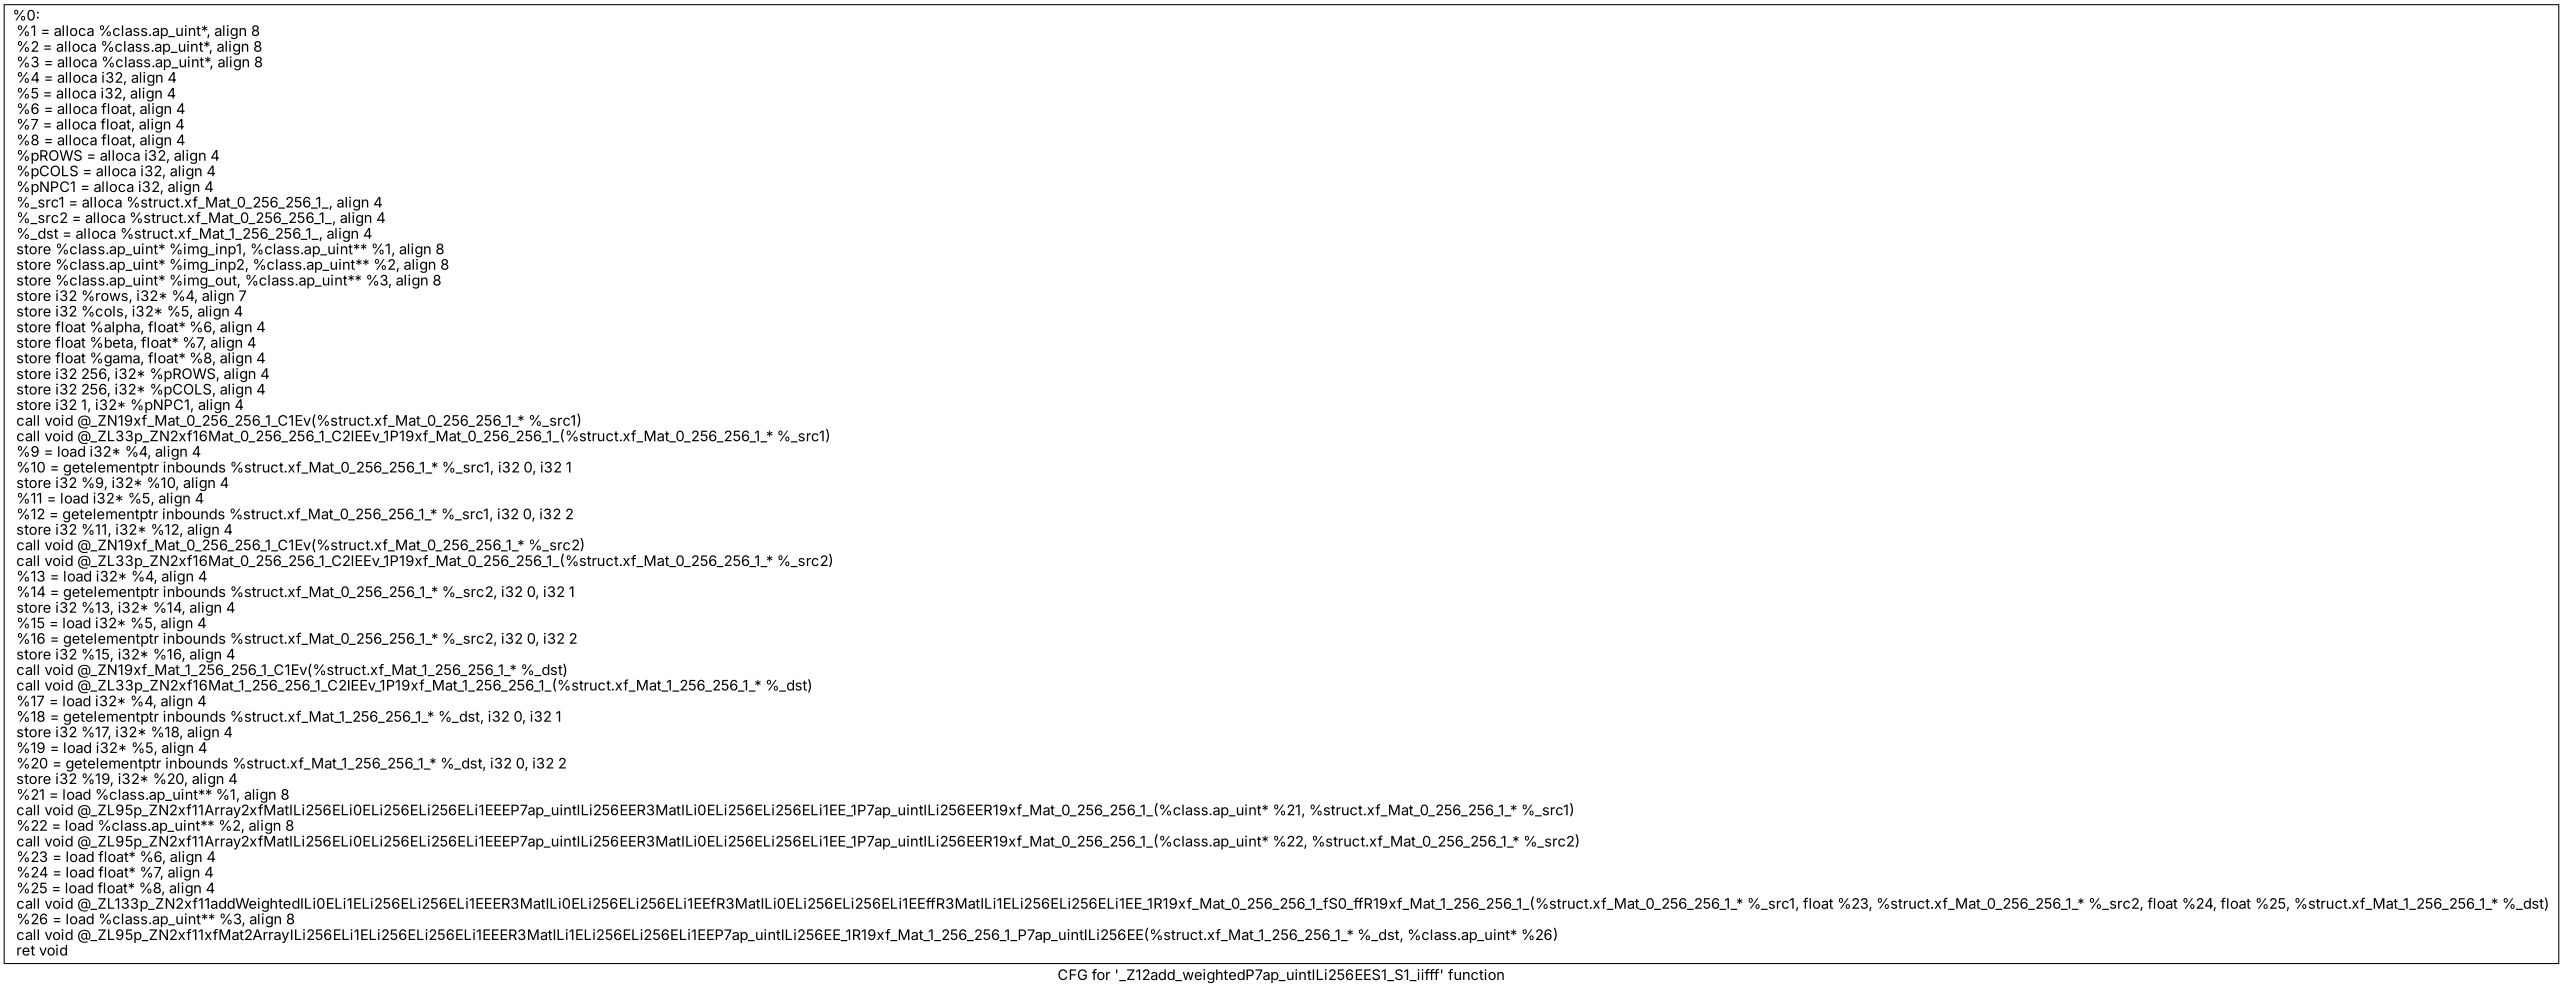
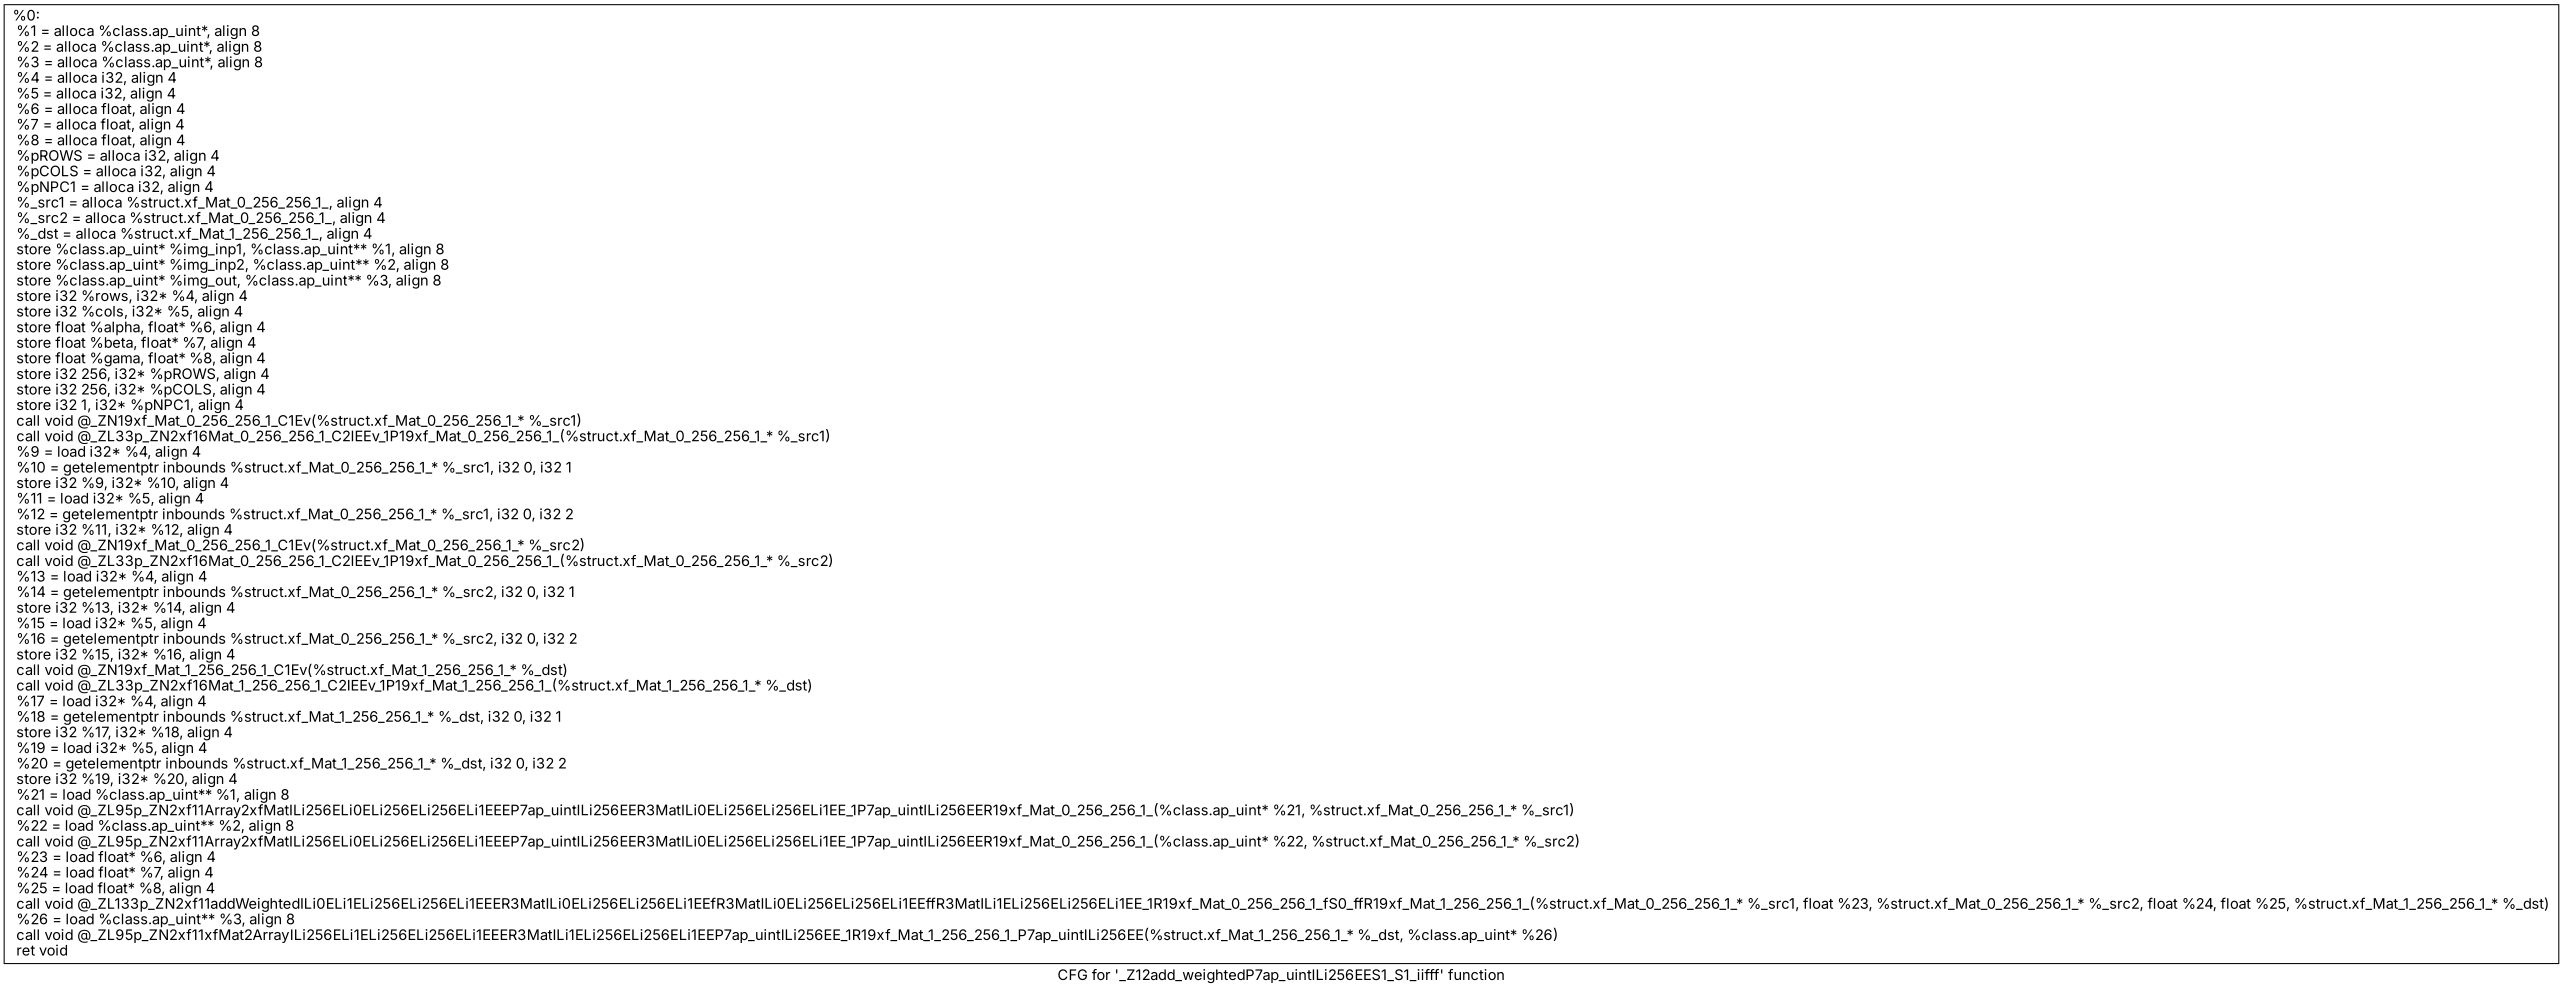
(130, 297) -> (130, 297)
